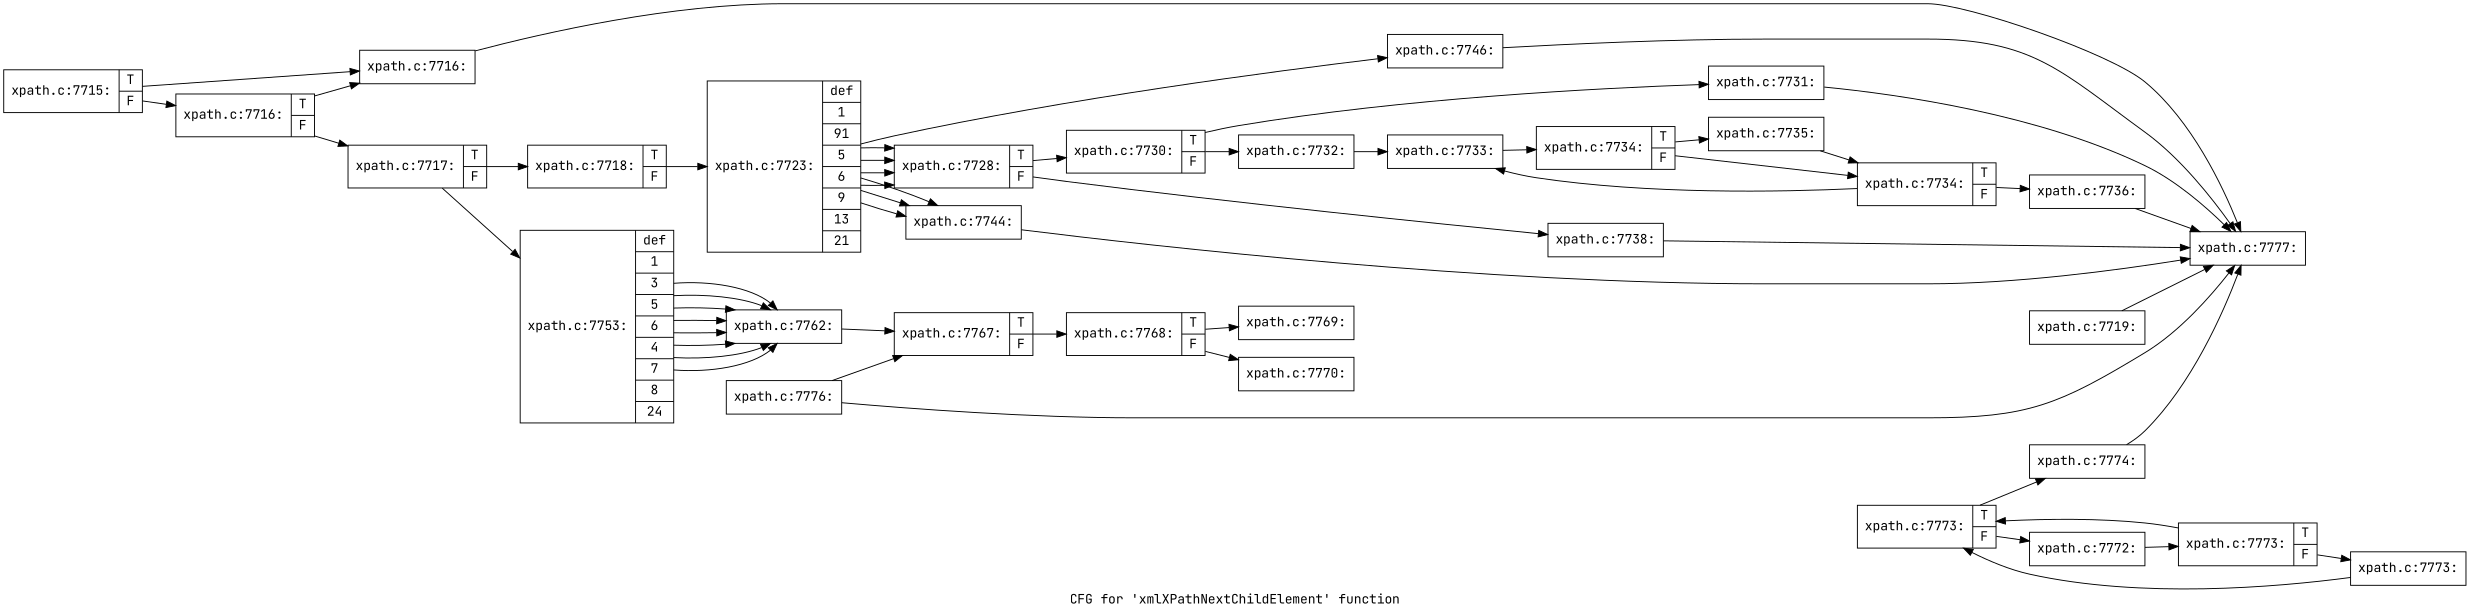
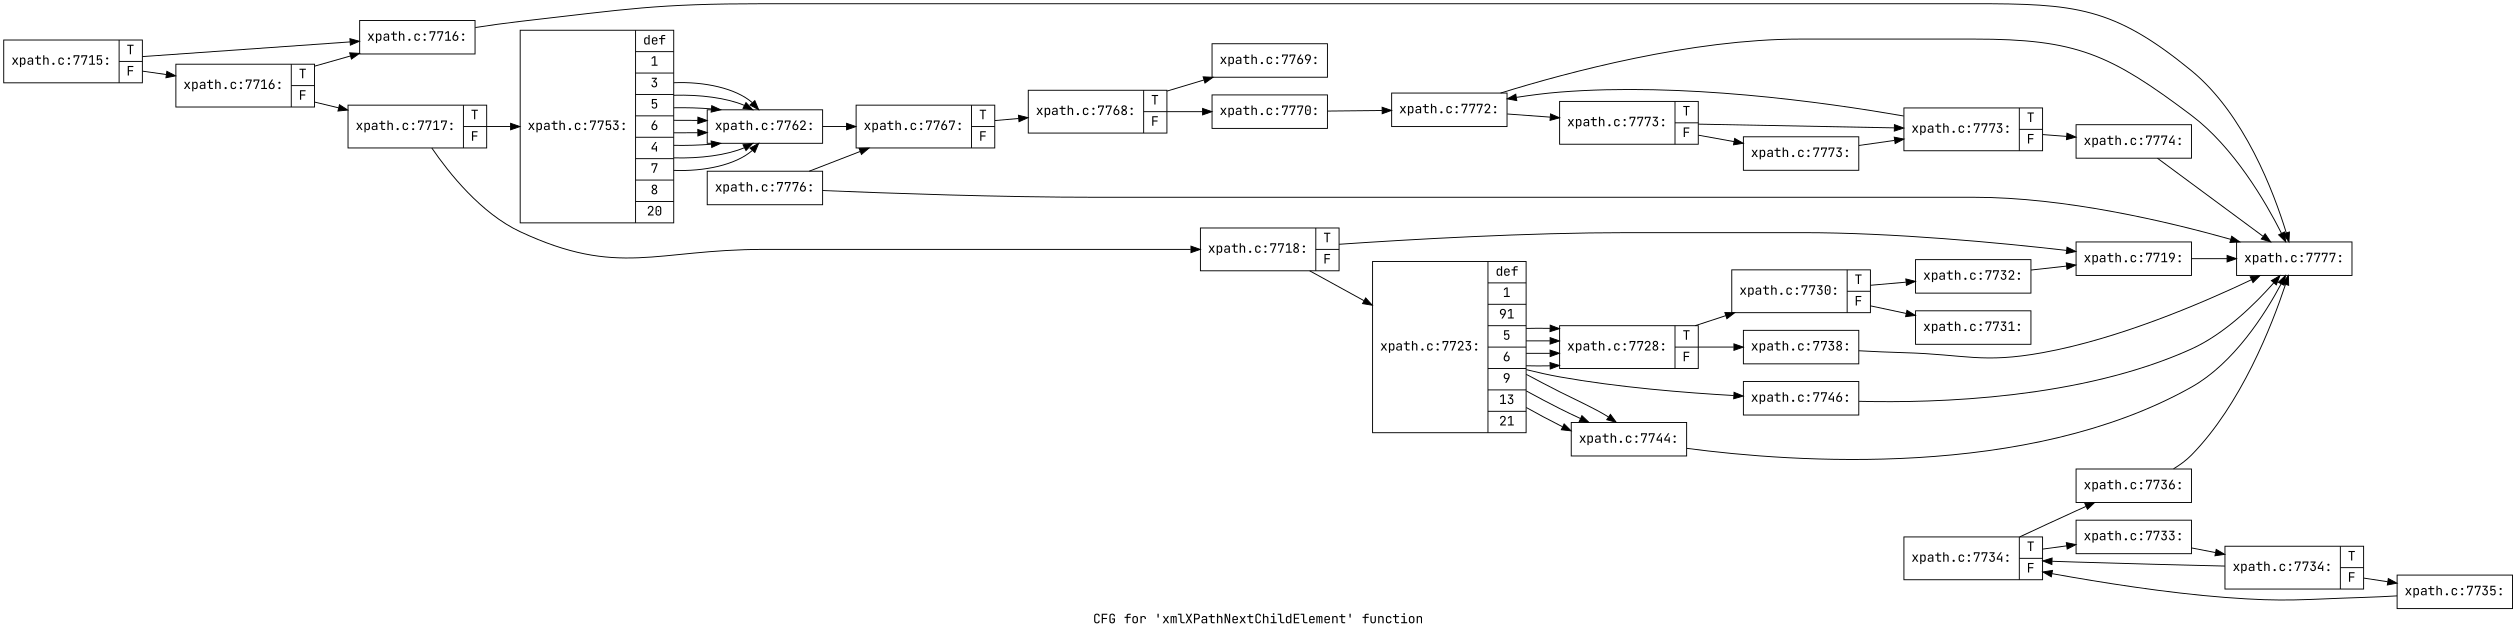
none -> (1355, 111)
(2036, 126) -> (1927, 39)
(1366, 152) -> (2049, 268)
none -> (1703, 233)
(655, 412) -> (655, 212)
